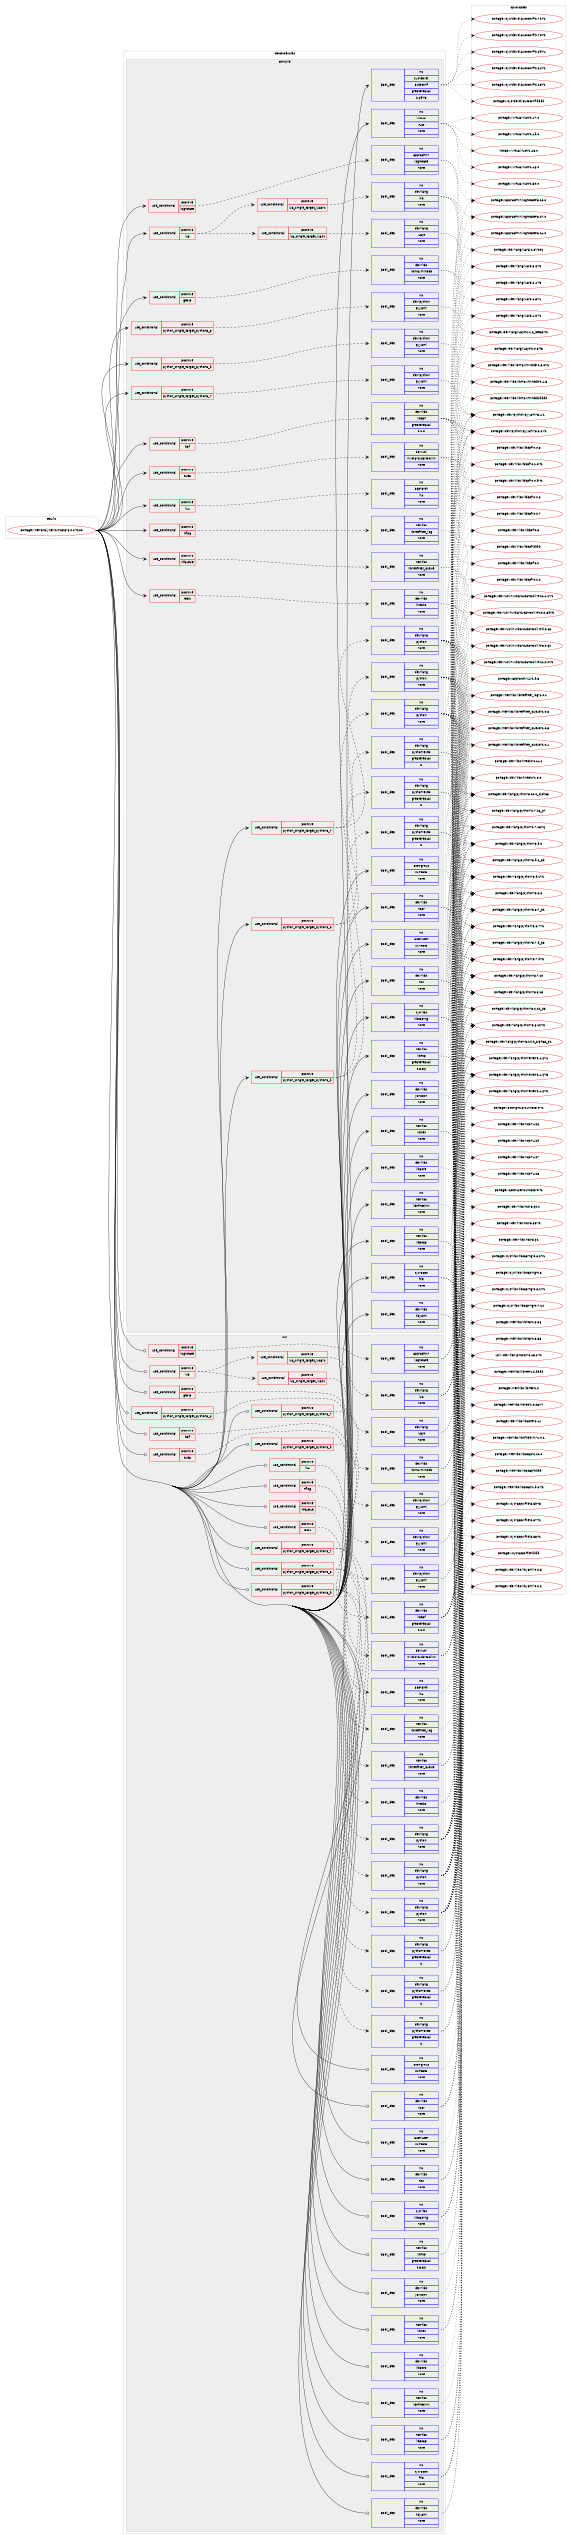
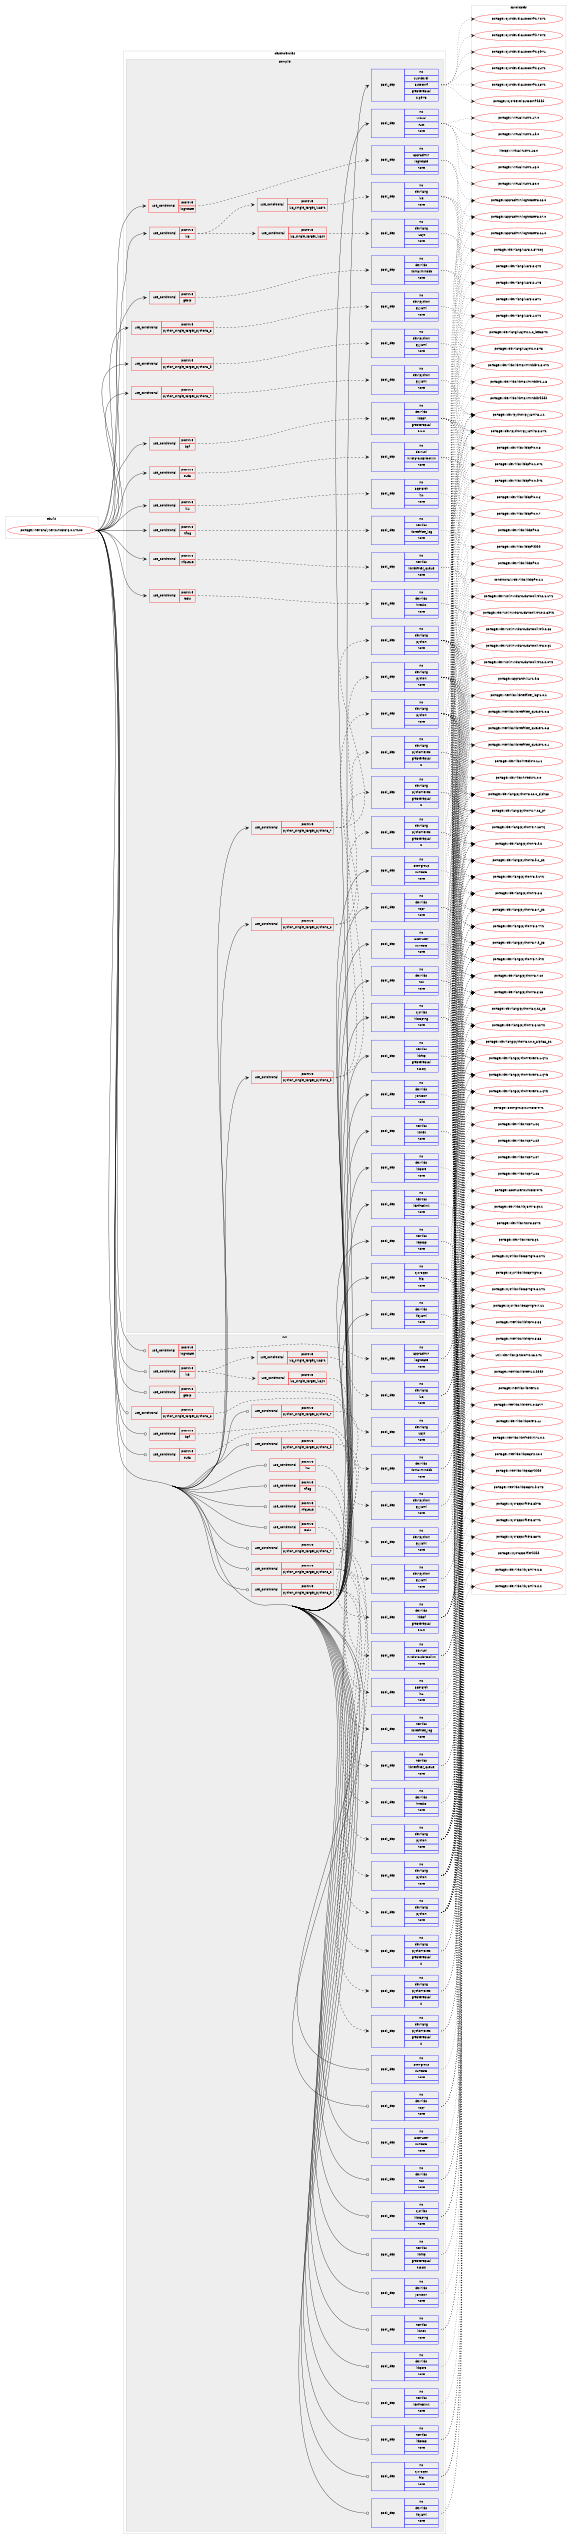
(519, 580) -> (519, 580)
(519, 1207) -> (519, 1207)
